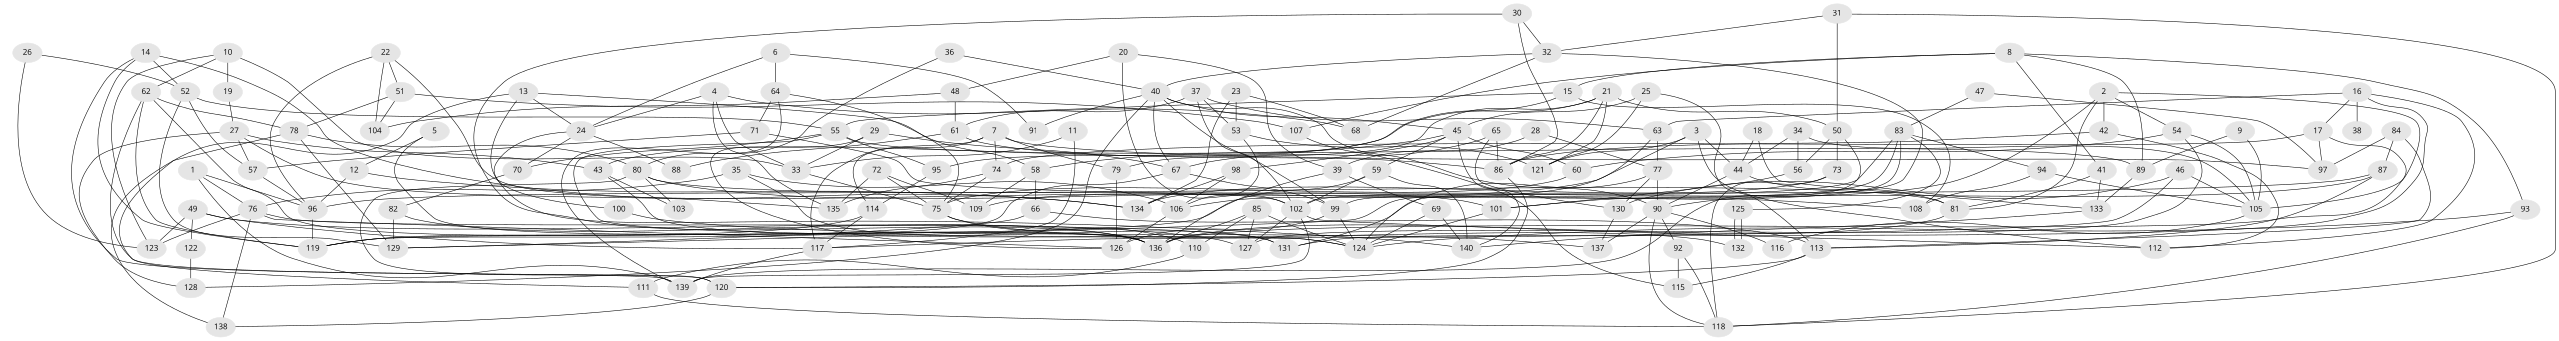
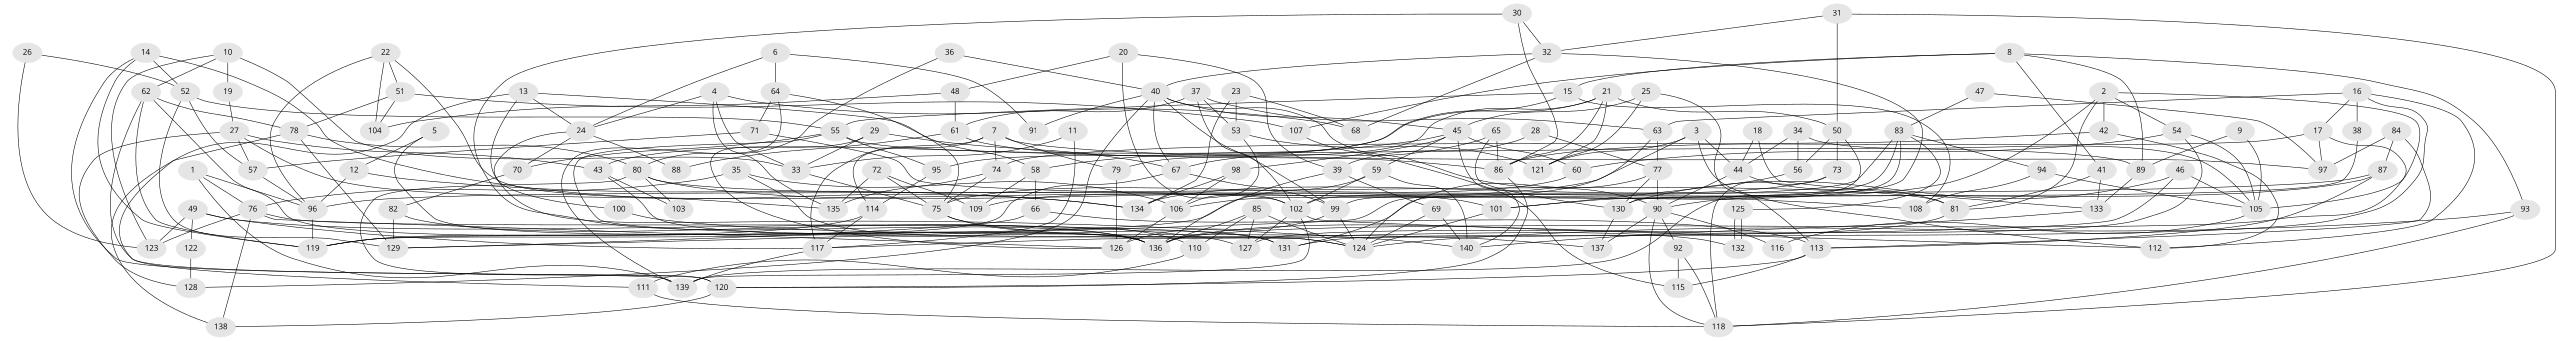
none -> (2008, 195)
